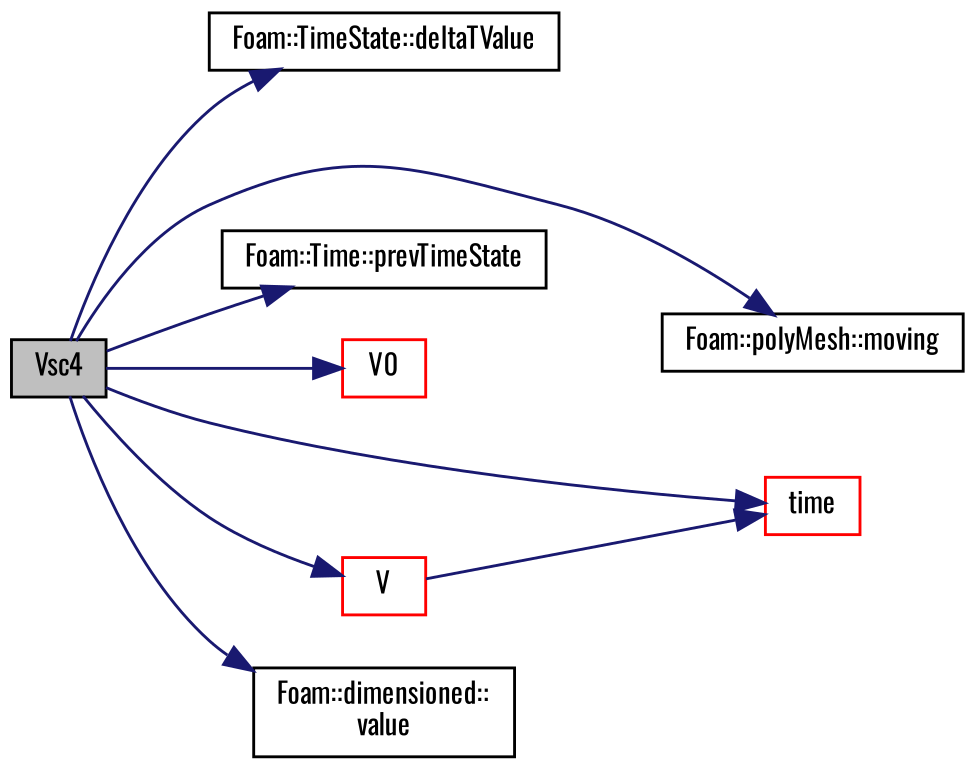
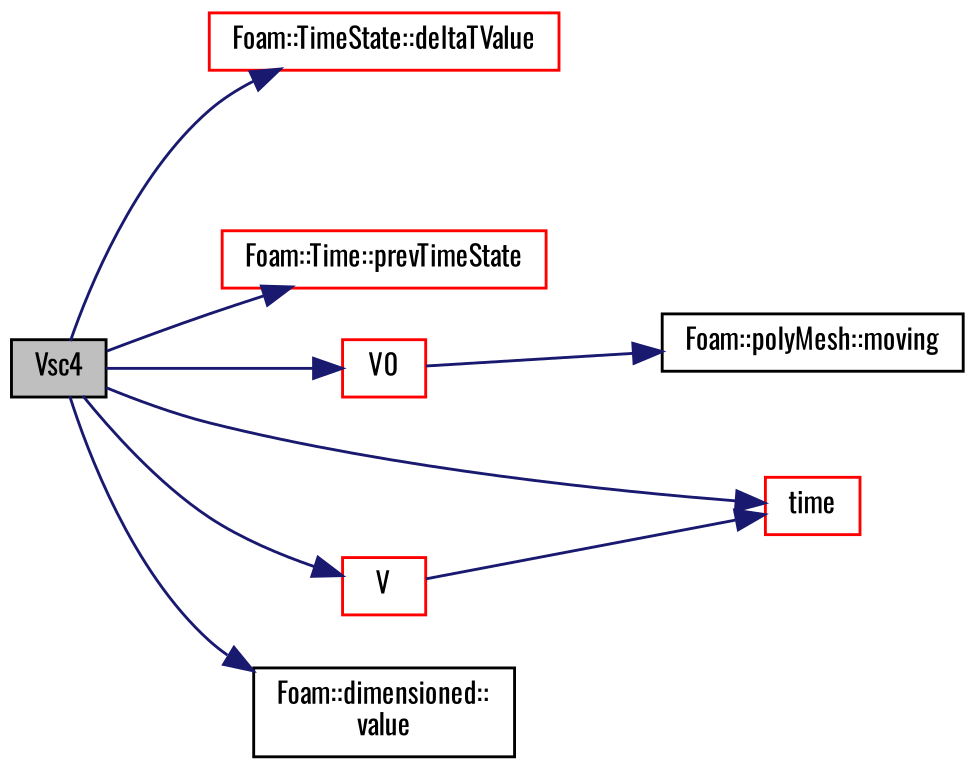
(384, 42) -> (384, 42)
(393, 168) -> (530, 360)
(384, 259) -> (384, 259)
